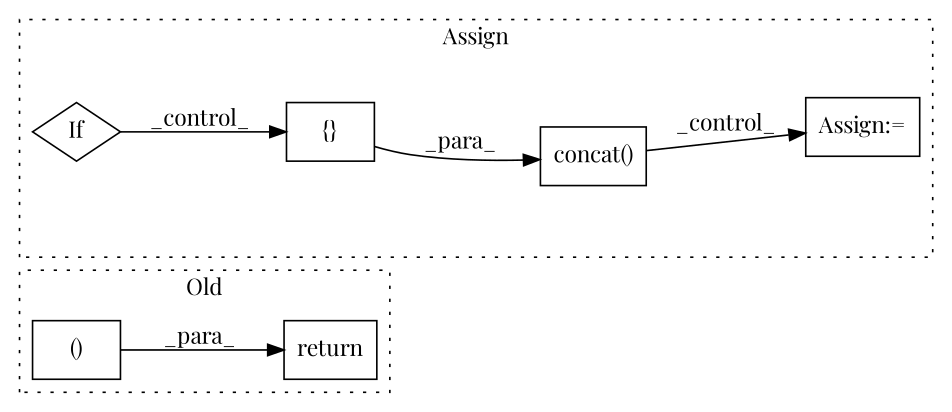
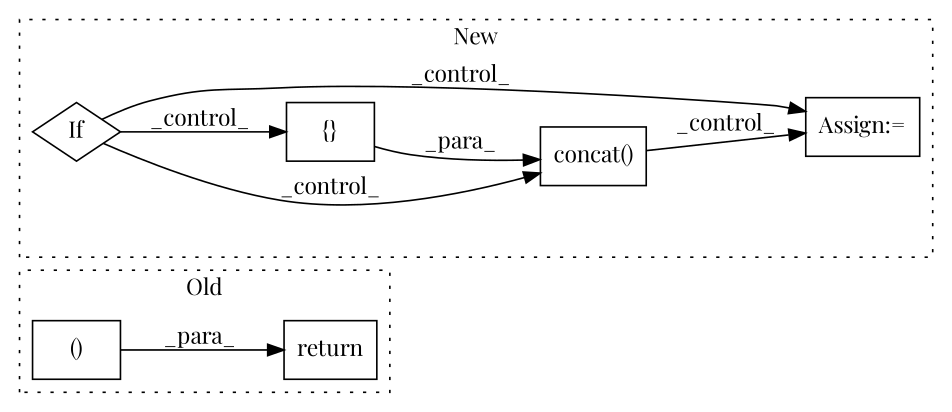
(476, 38) -> (476, 38)
none -> (444, 88)
none -> (310, 204)
